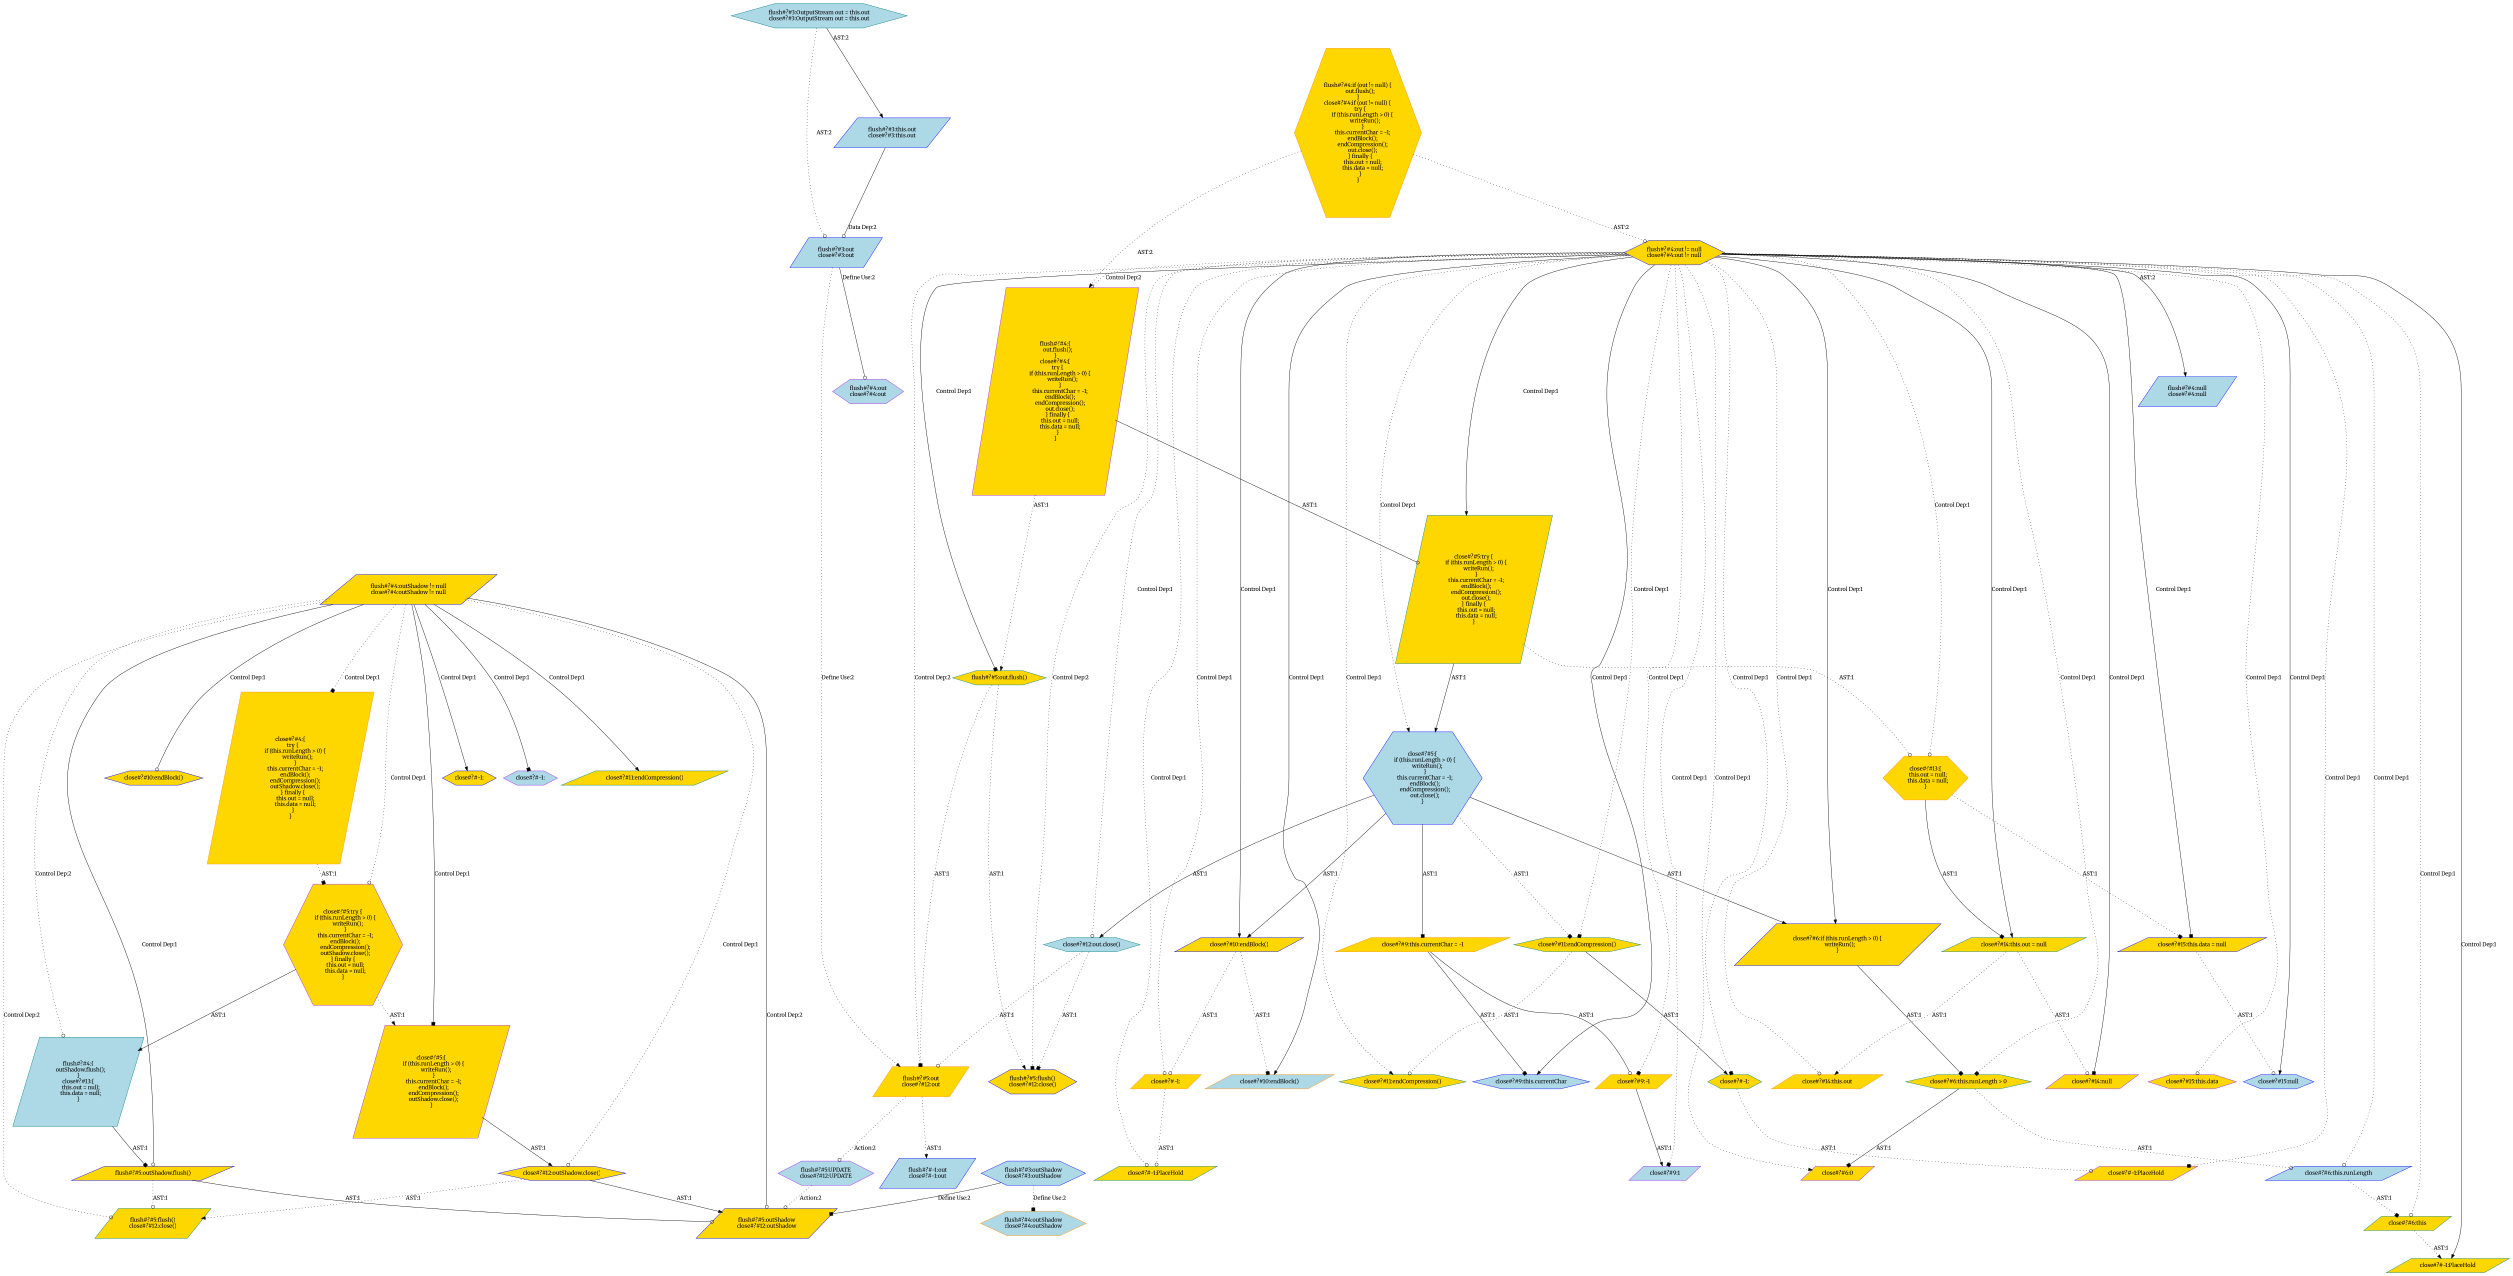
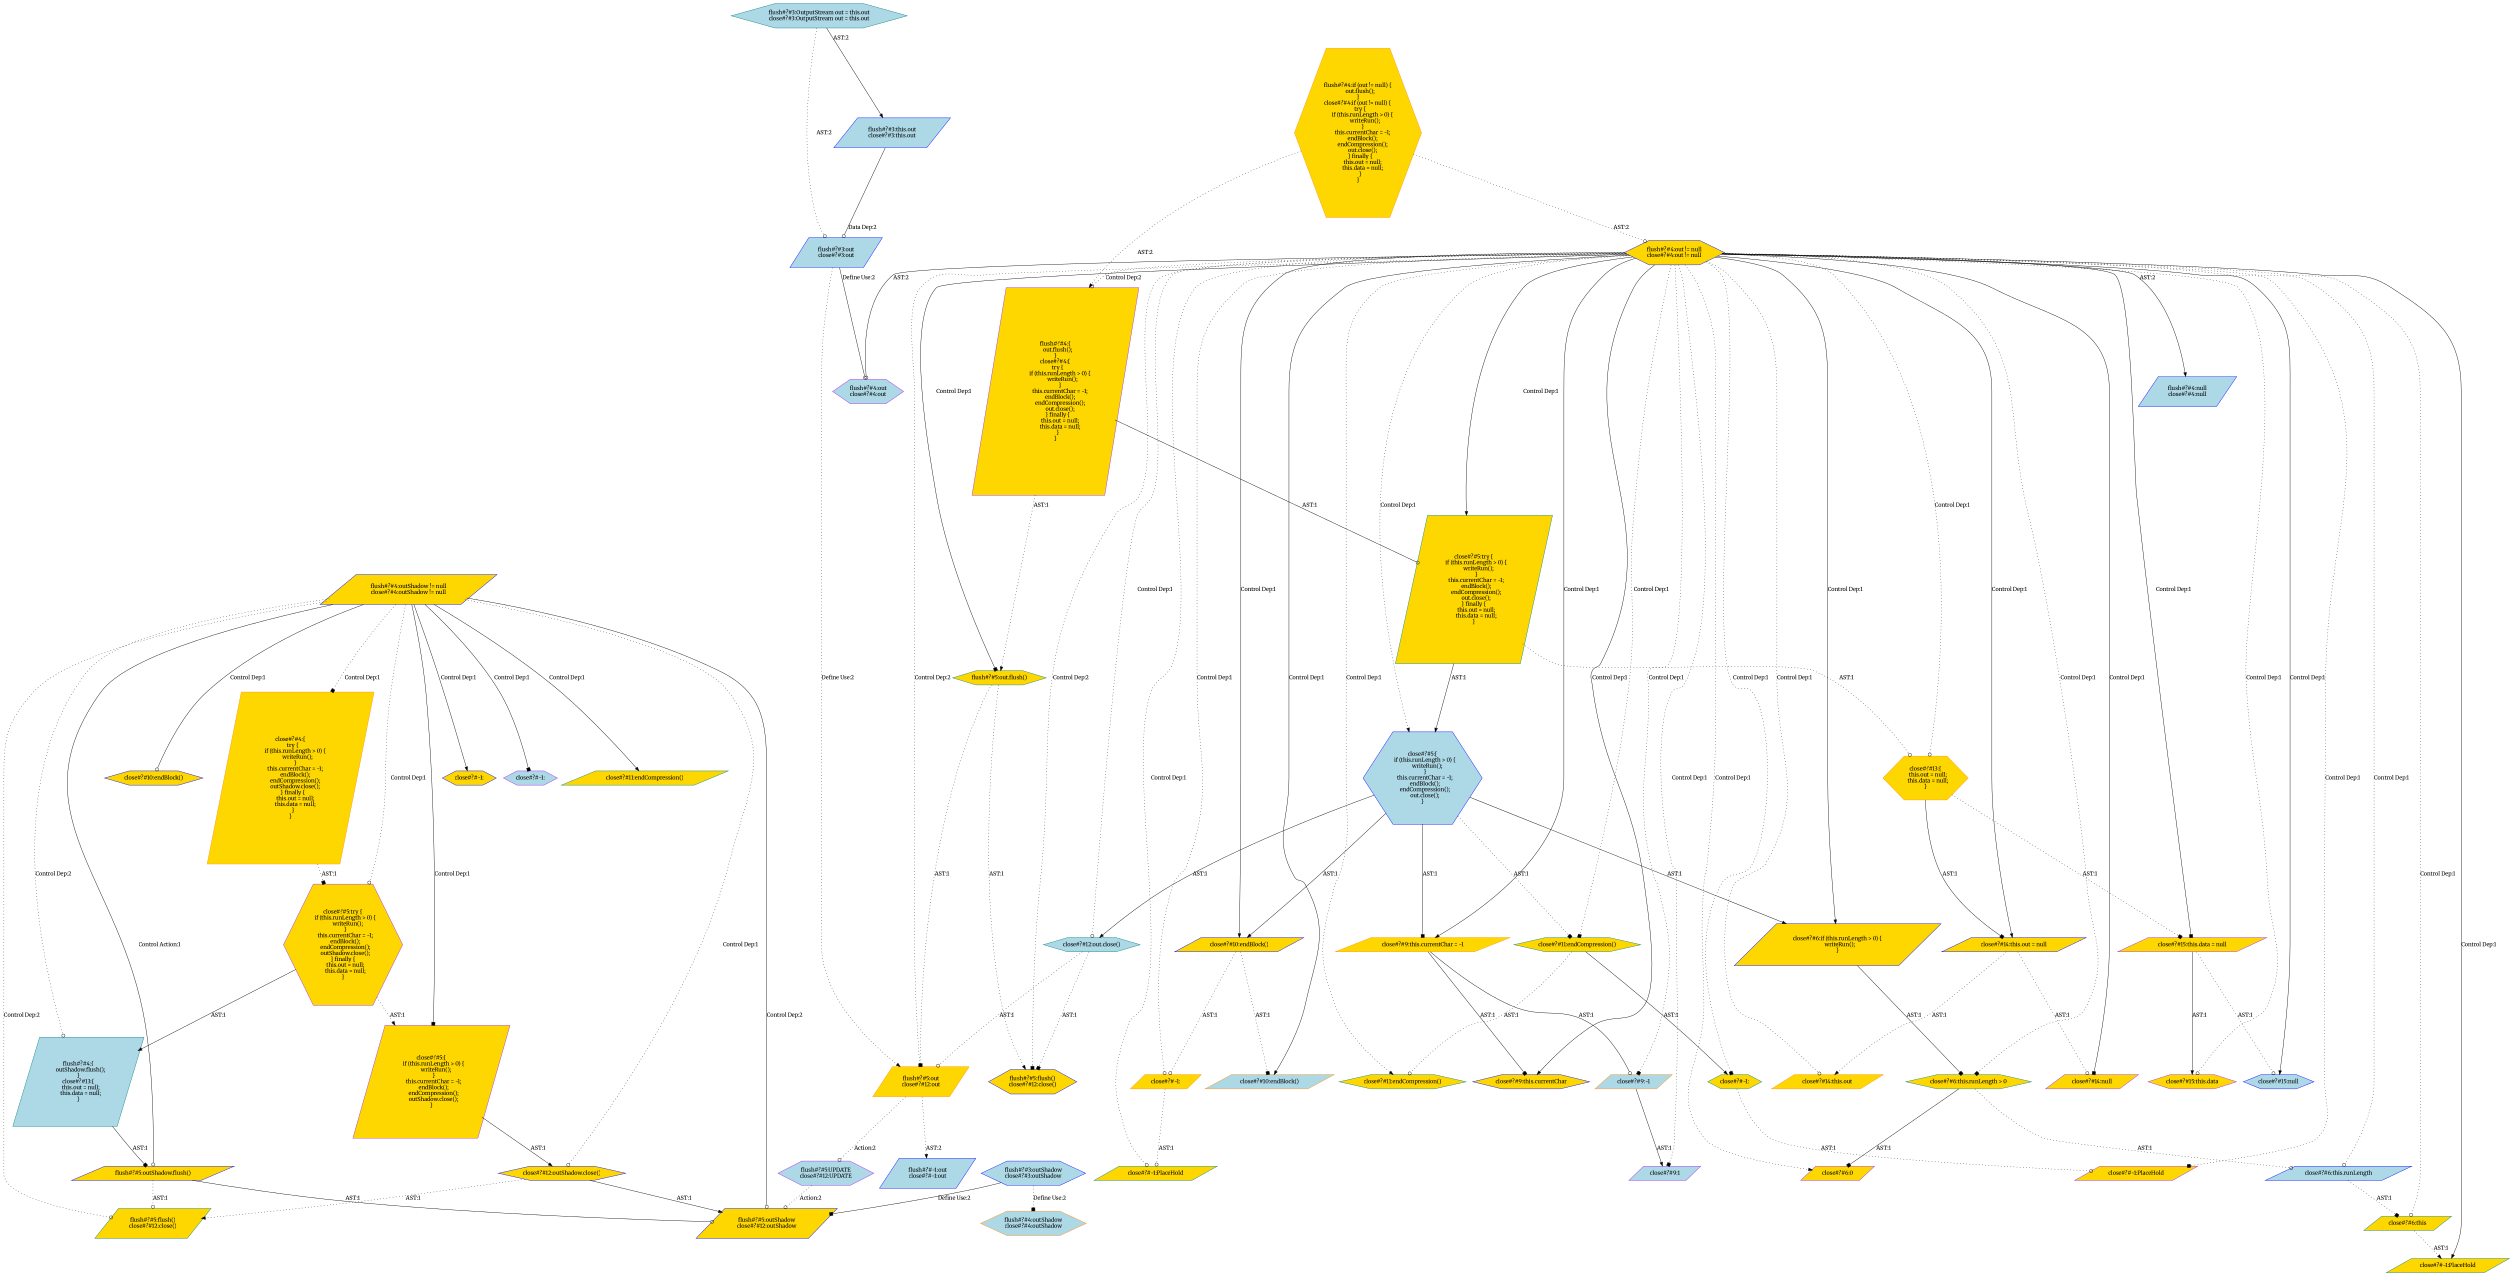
none -> (1205, 260)
none -> (1564, 608)
(159, 945) -> (159, 945)
(2014, 945) -> (2014, 945)
(2192, 945) -> (2192, 945)
none -> (2192, 1011)
(1531, 1082) -> (1531, 1082)
(1634, 1082) -> (1634, 1082)
(934, 1148) -> (934, 1148)
